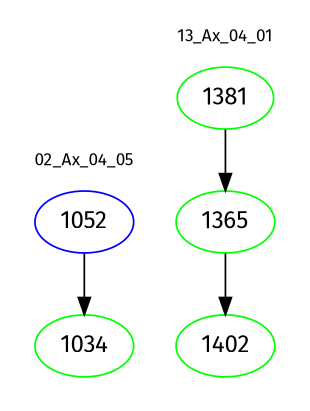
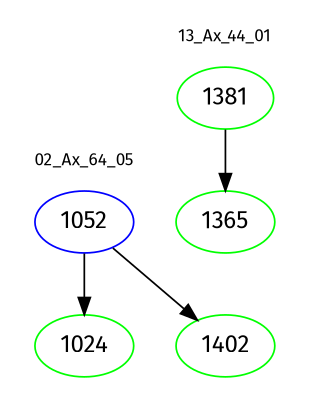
(225, 37) -> (225, 37)
(84, 161) -> (84, 161)
(225, 275) -> (136, 268)
(84, 346) -> (84, 346)
